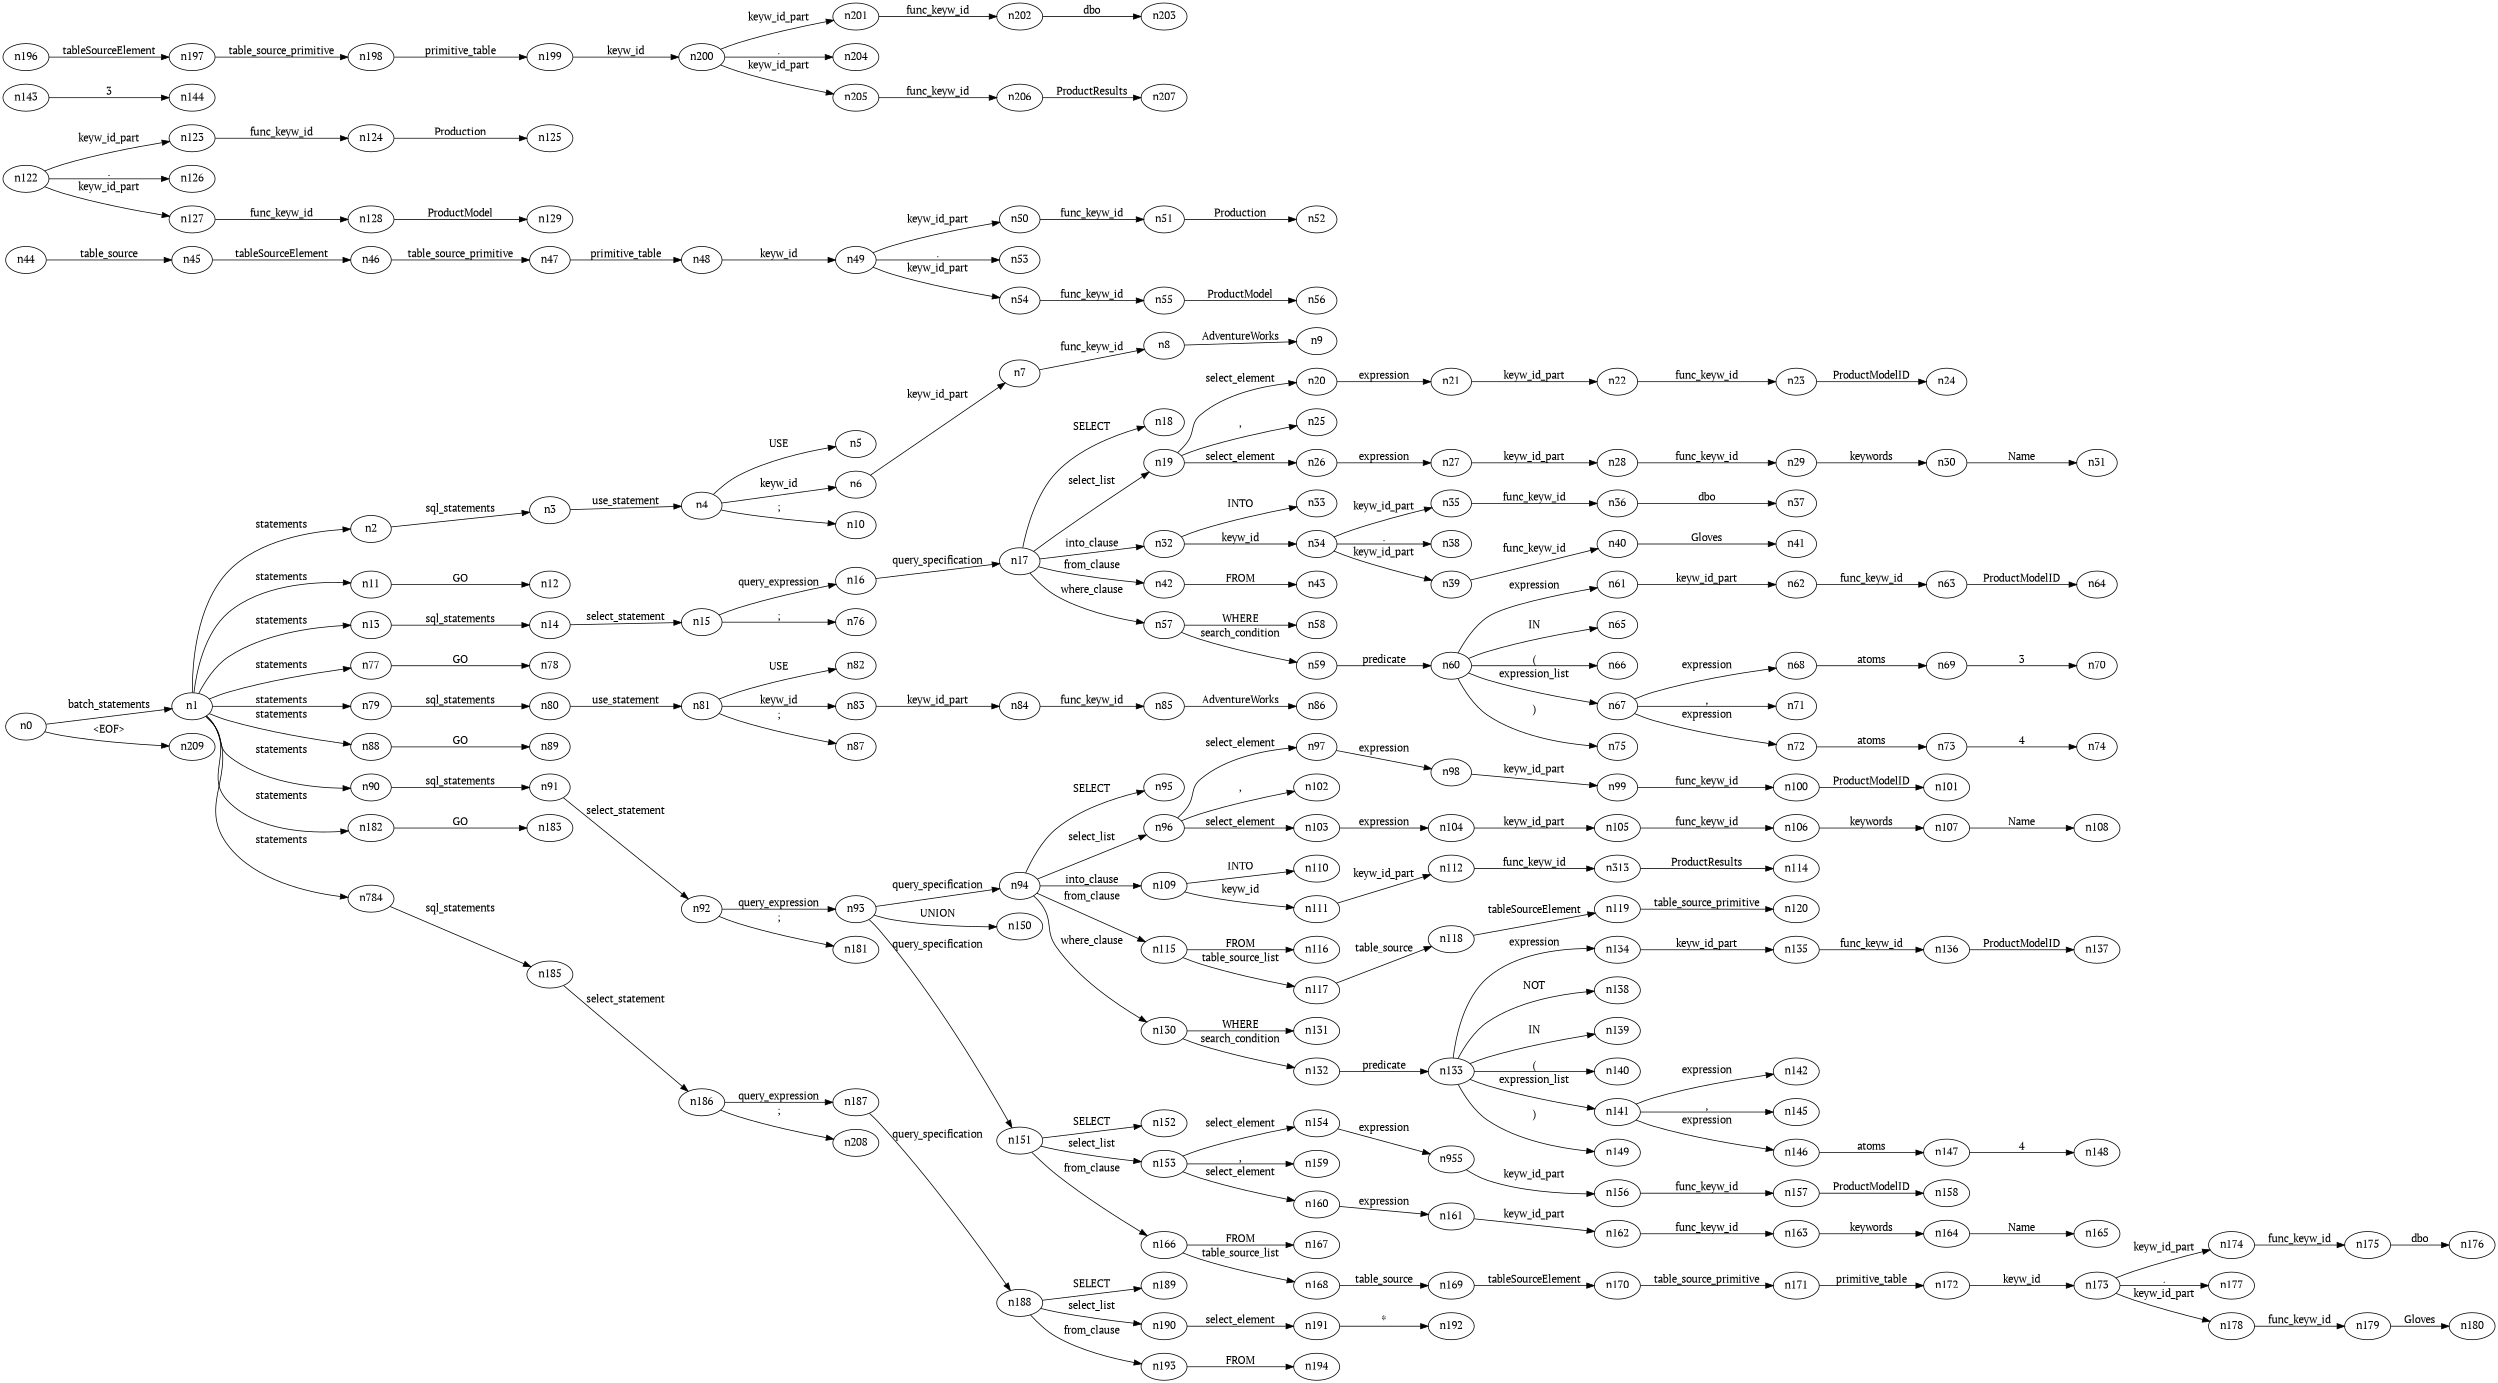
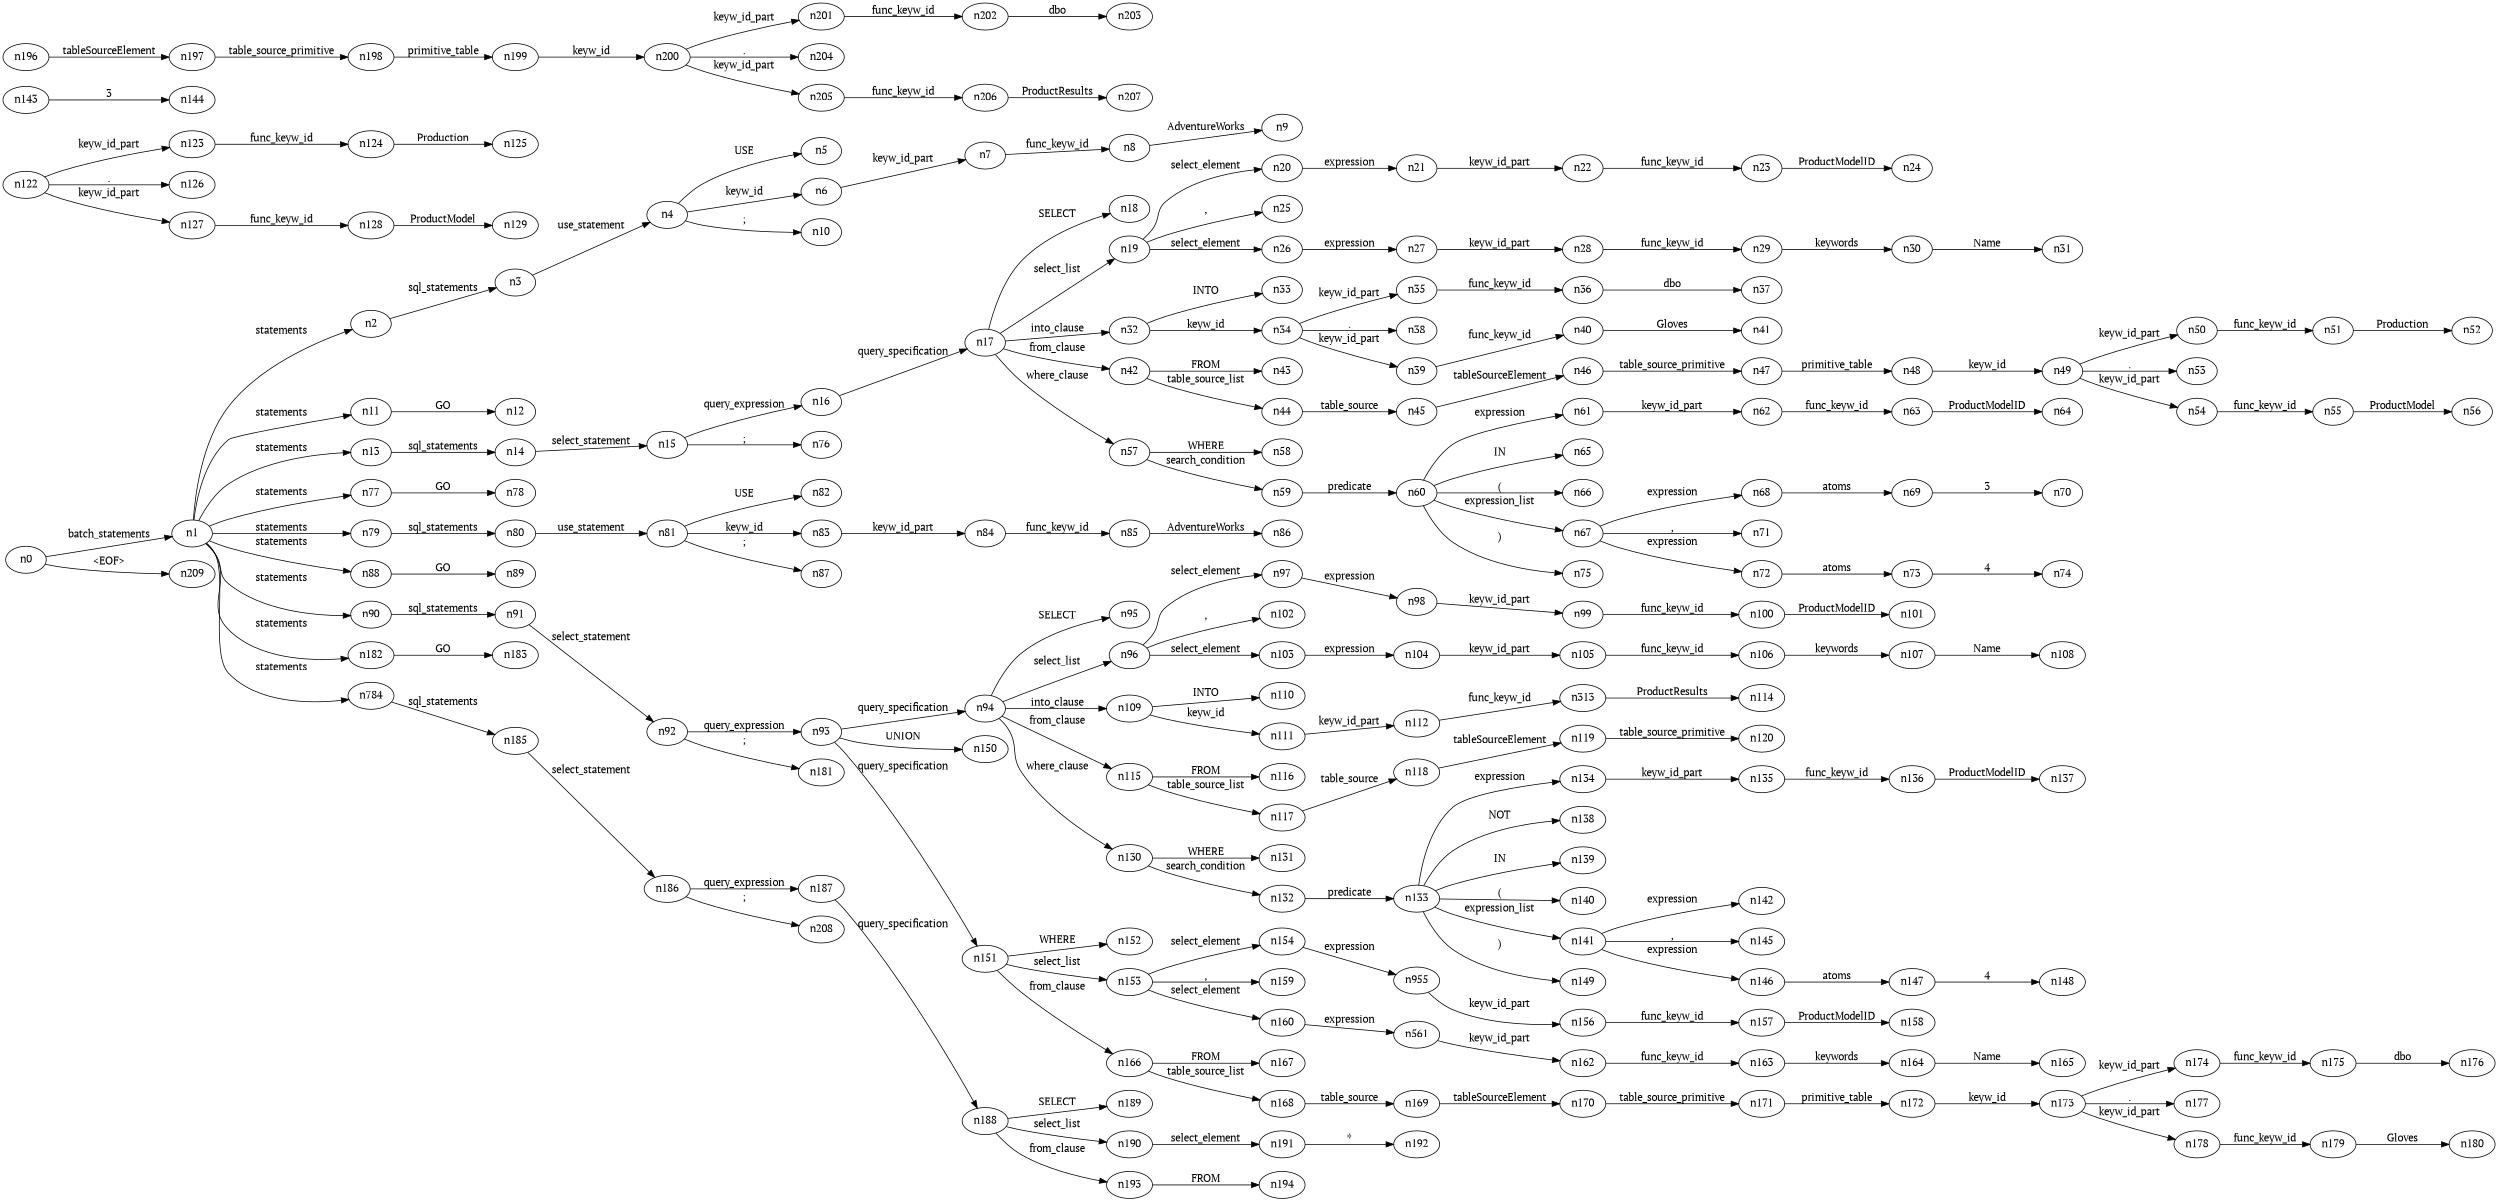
none -> (1200, 395)
(1092, 1122) -> (1057, 940)
(1451, 1216) -> (1417, 1035)
